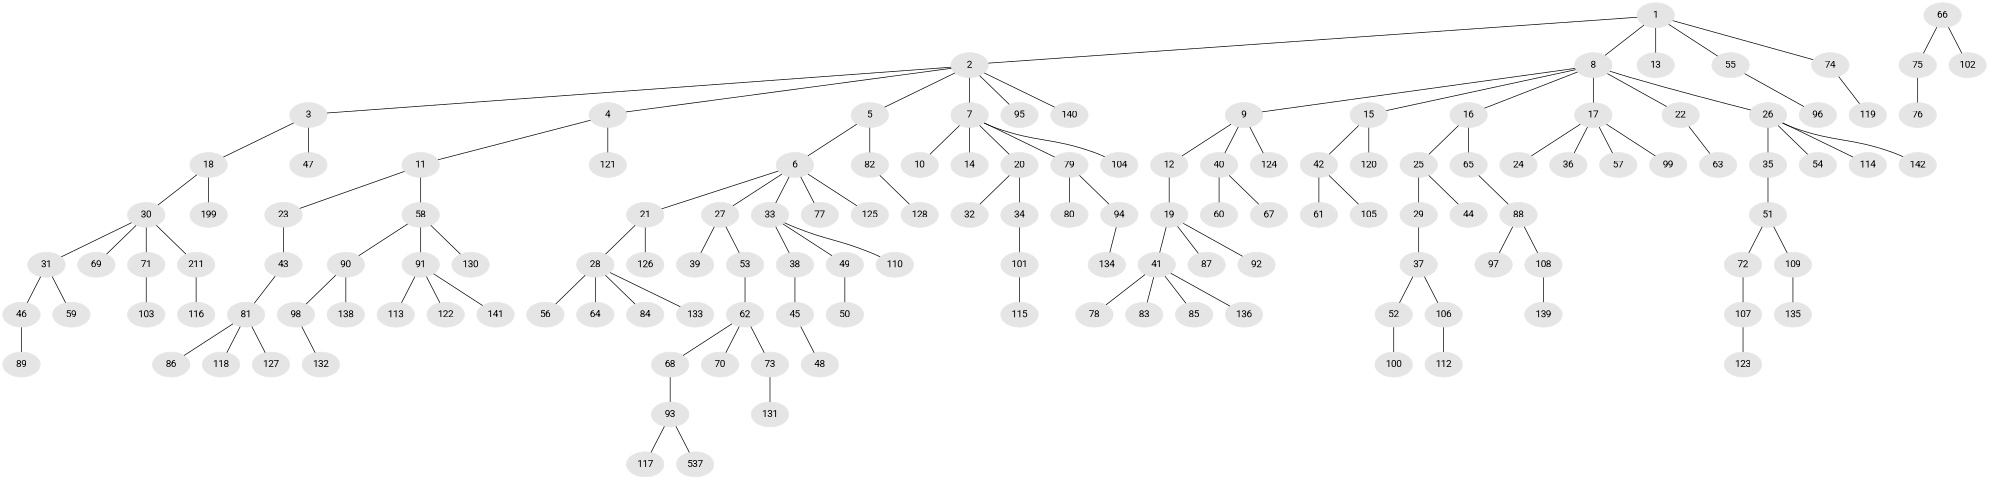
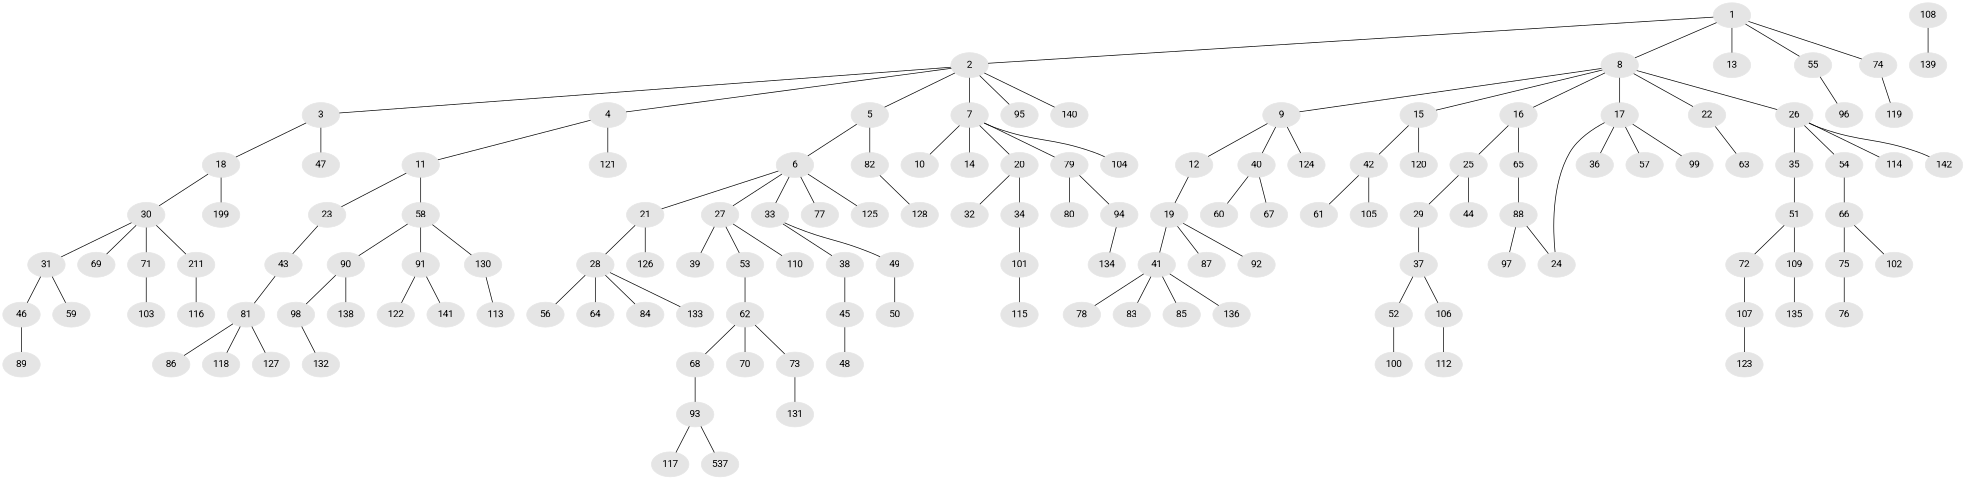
none -> (1844, 190)
(832, 240) -> (758, 240)
(1531, 240) -> (1538, 240)
(408, 290) -> (489, 290)
